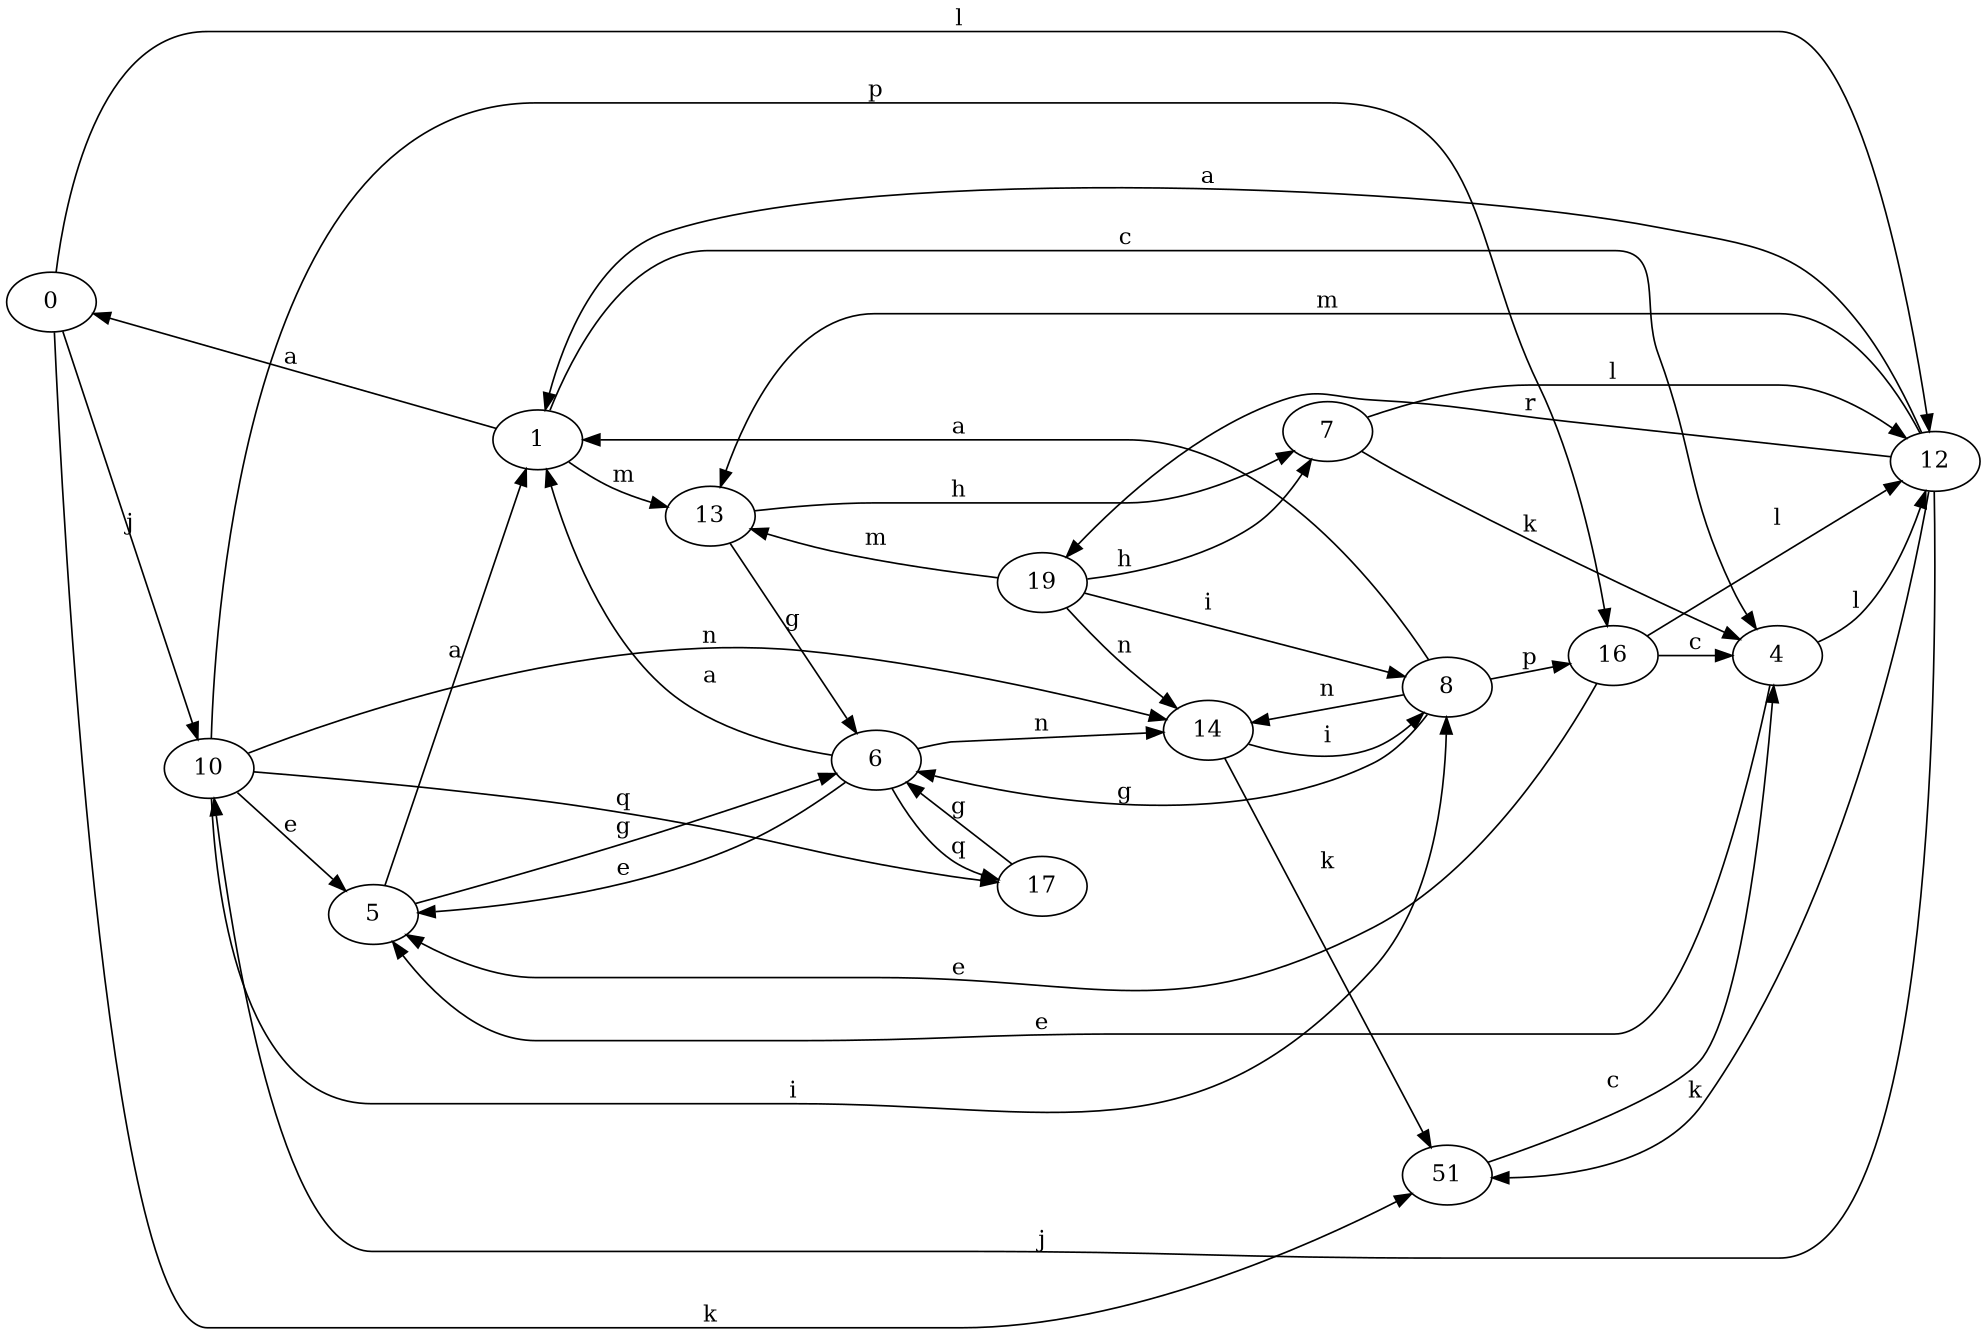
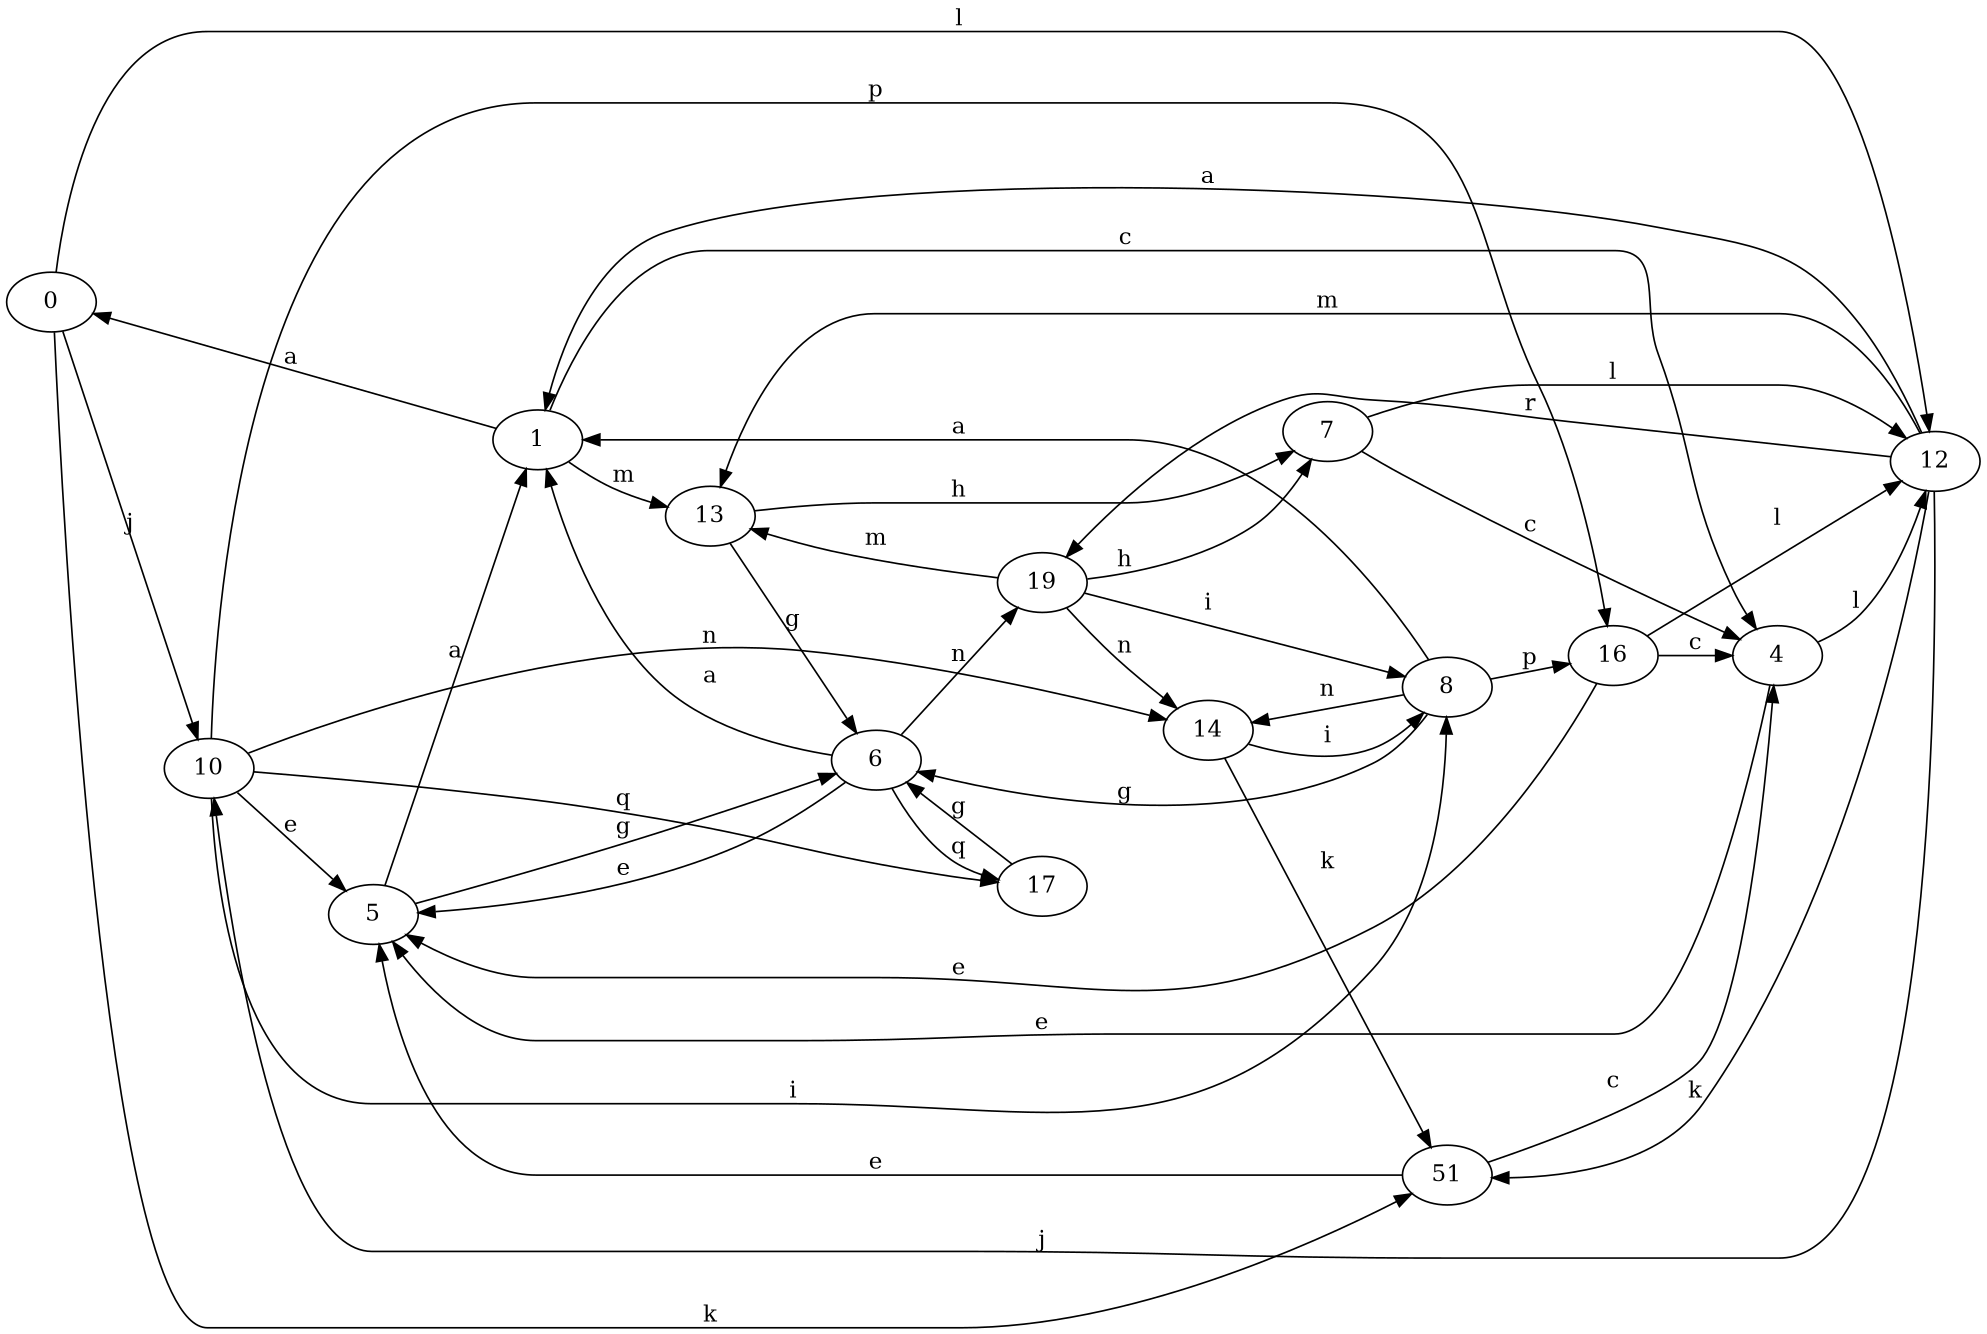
(1530, 525) -> (1530, 525)
(1032, 738) -> (948, 683)
none -> (827, 1175)
